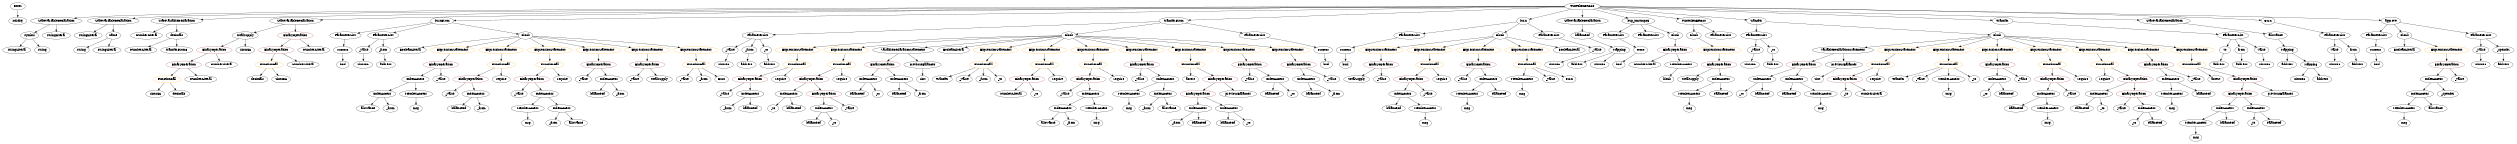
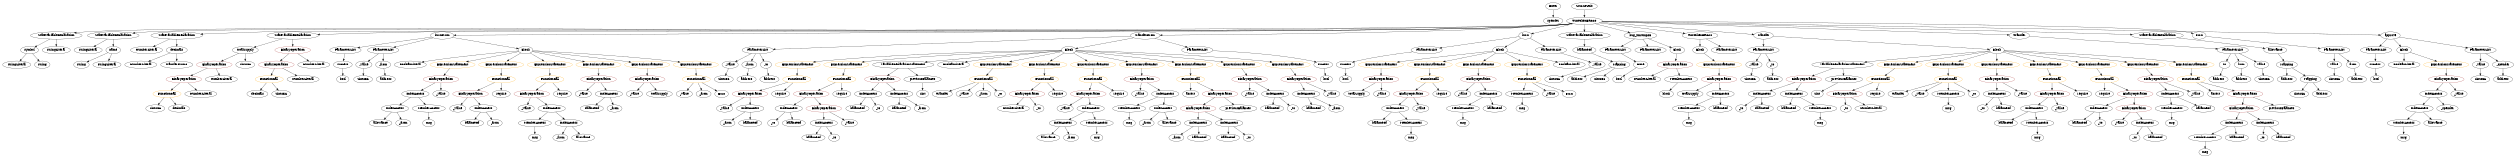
none -> (1584, 6)
(18, 21) -> (1553, 21)
